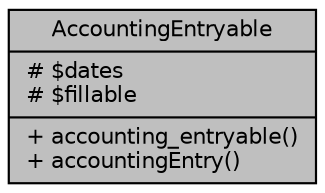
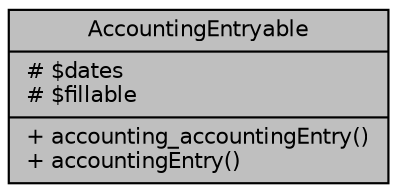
(162, 137) -> (199, 137)
